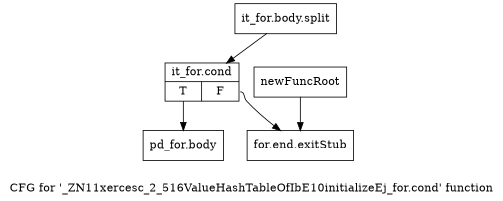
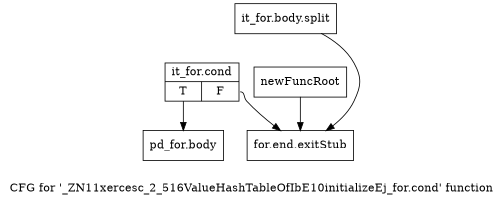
(250, 46) -> (359, 76)
